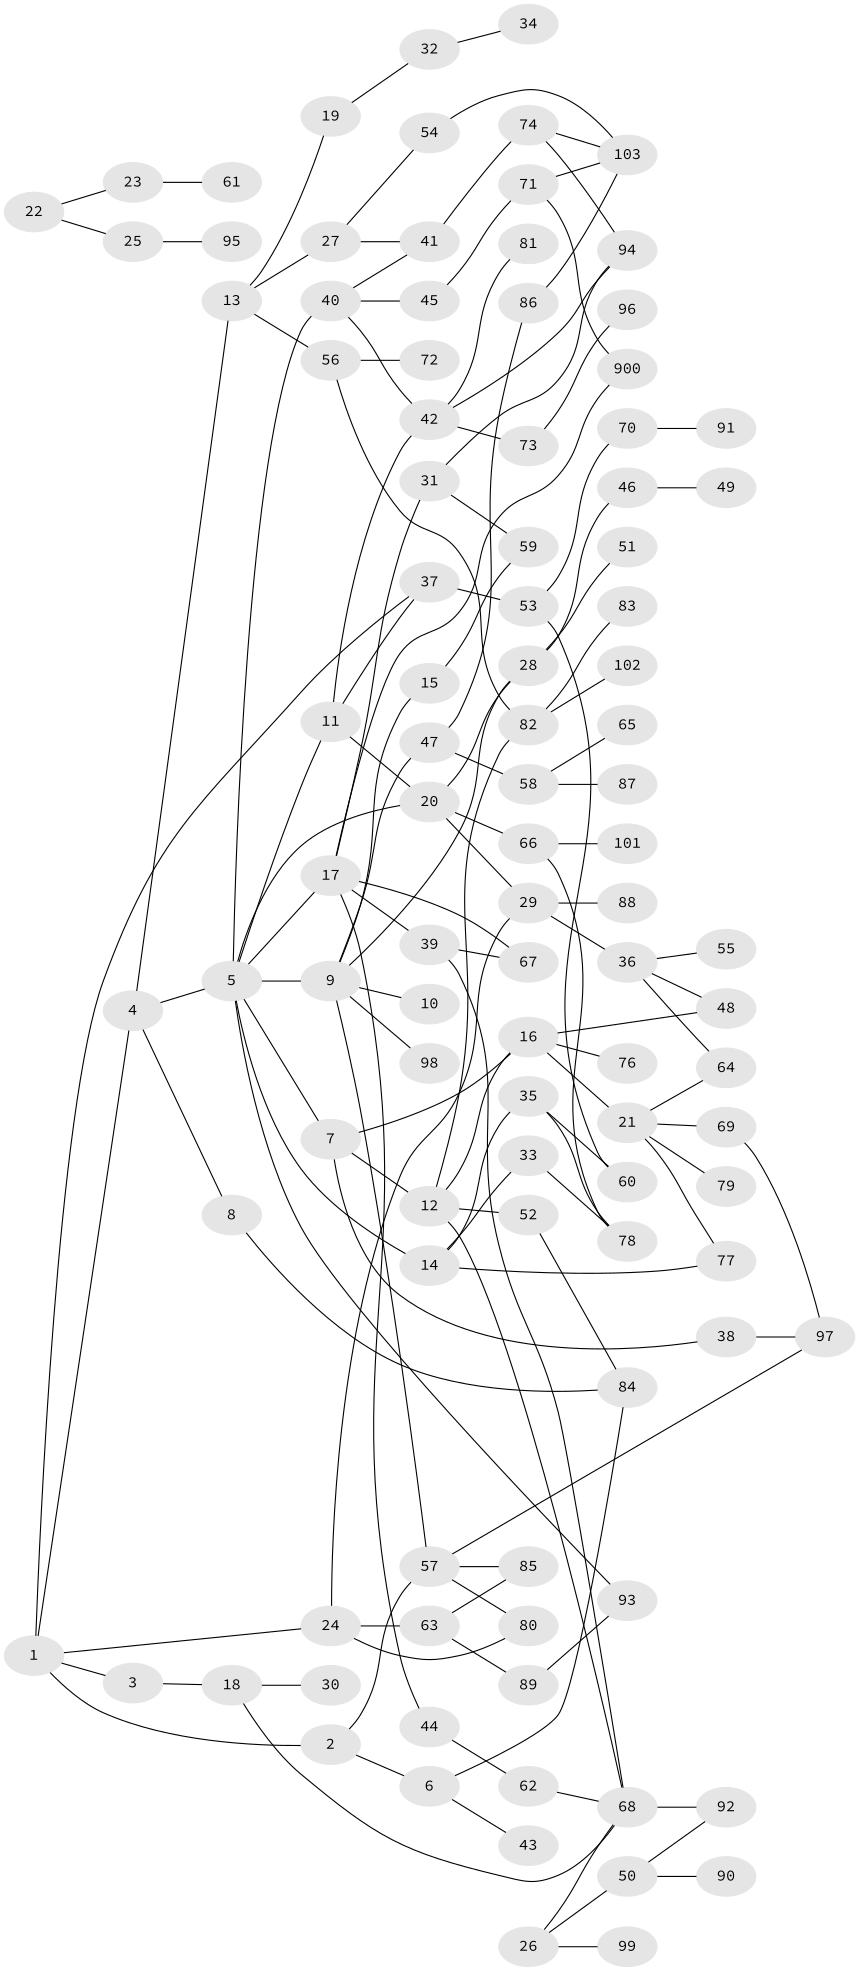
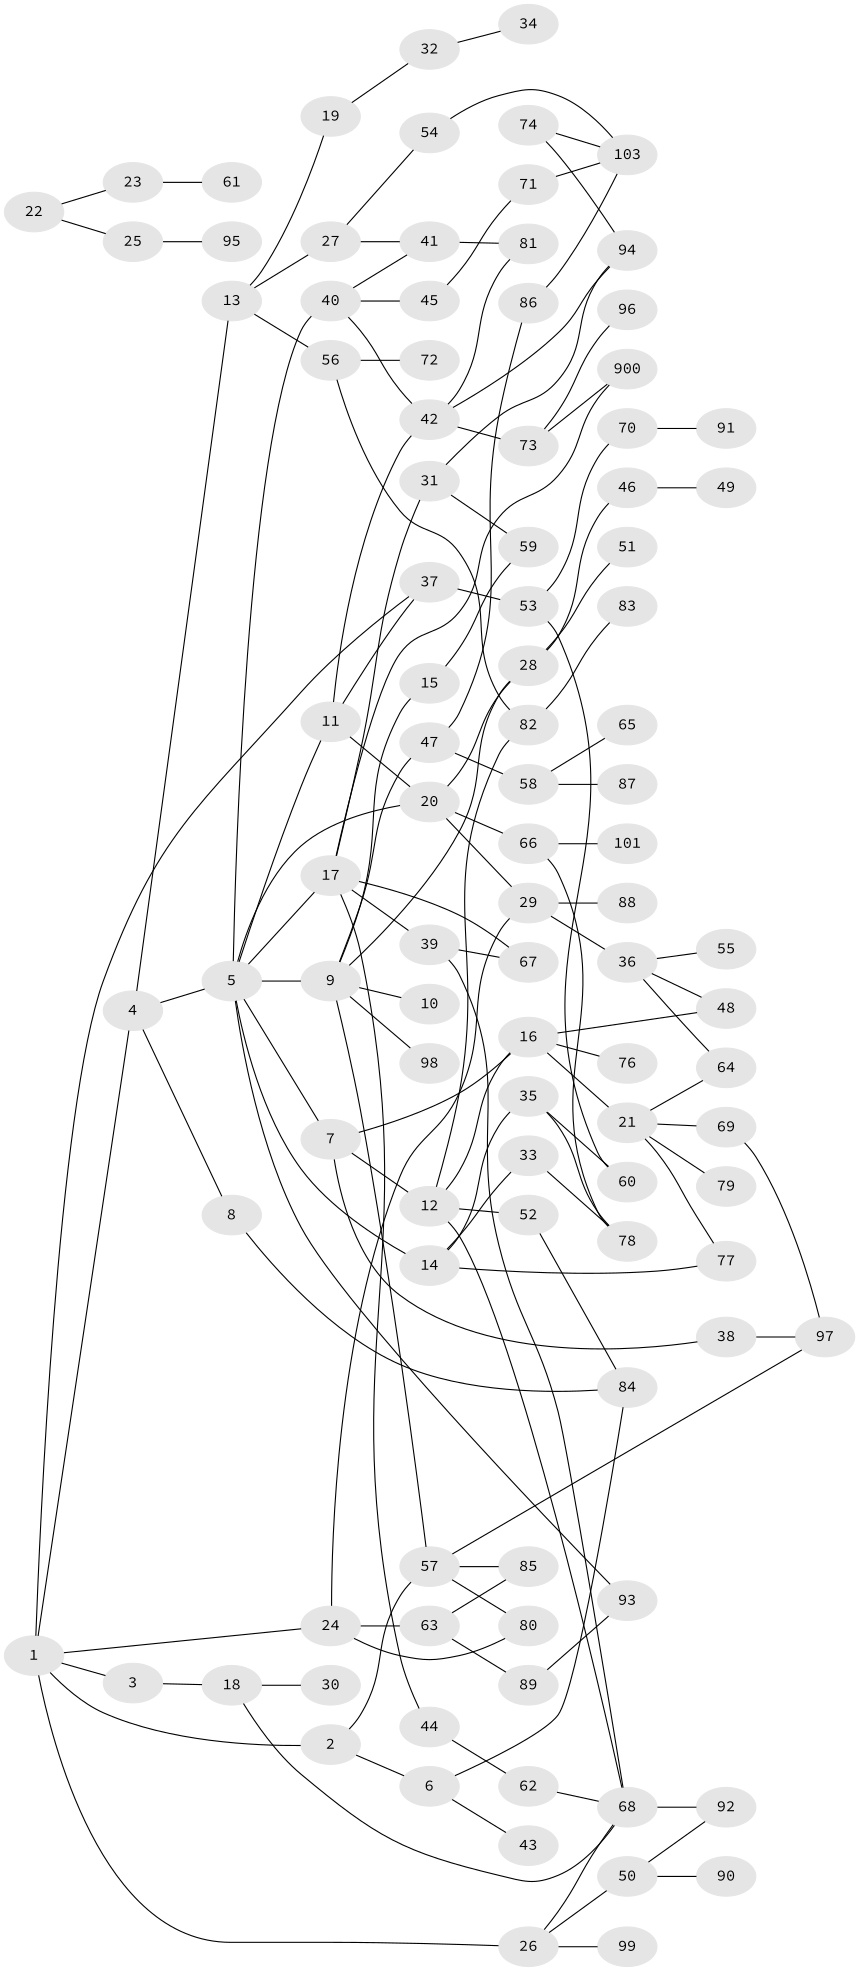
(476, 182) -> (471, 243)
(578, 277) -> (578, 408)
(627, 666) -> none
none -> (189, 1934)
